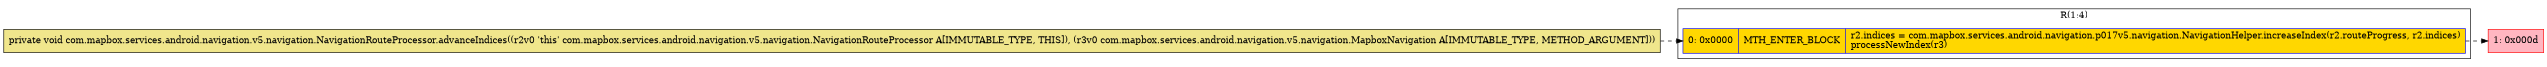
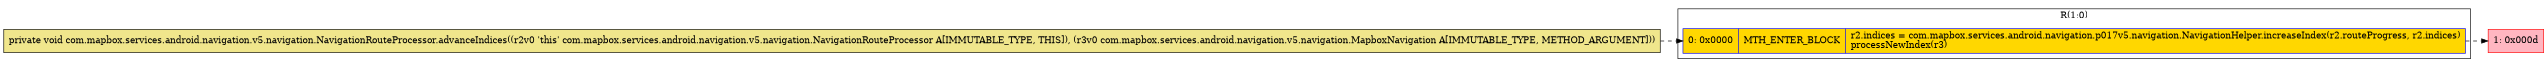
(2074, 16) -> (2074, 16)
